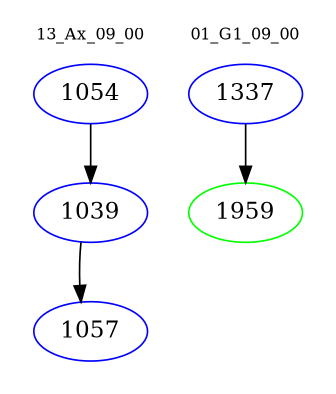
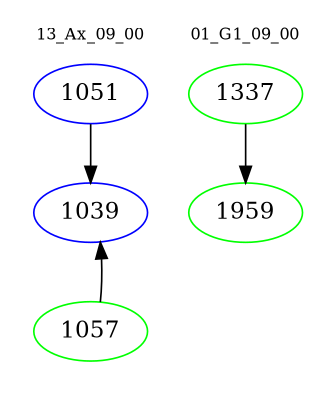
(91, 94) -> (91, 94)
(246, 94) -> (246, 94)
(80, 264) -> (102, 281)
(91, 331) -> (91, 331)
